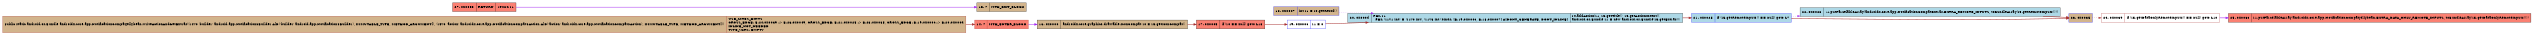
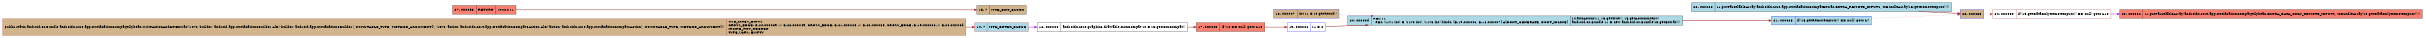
(745, 7) -> (745, 10)
(1794, 16) -> none
(1929, 20) -> (1915, 16)
(1002, 24) -> (1002, 27)
(1112, 24) -> (1112, 27)
